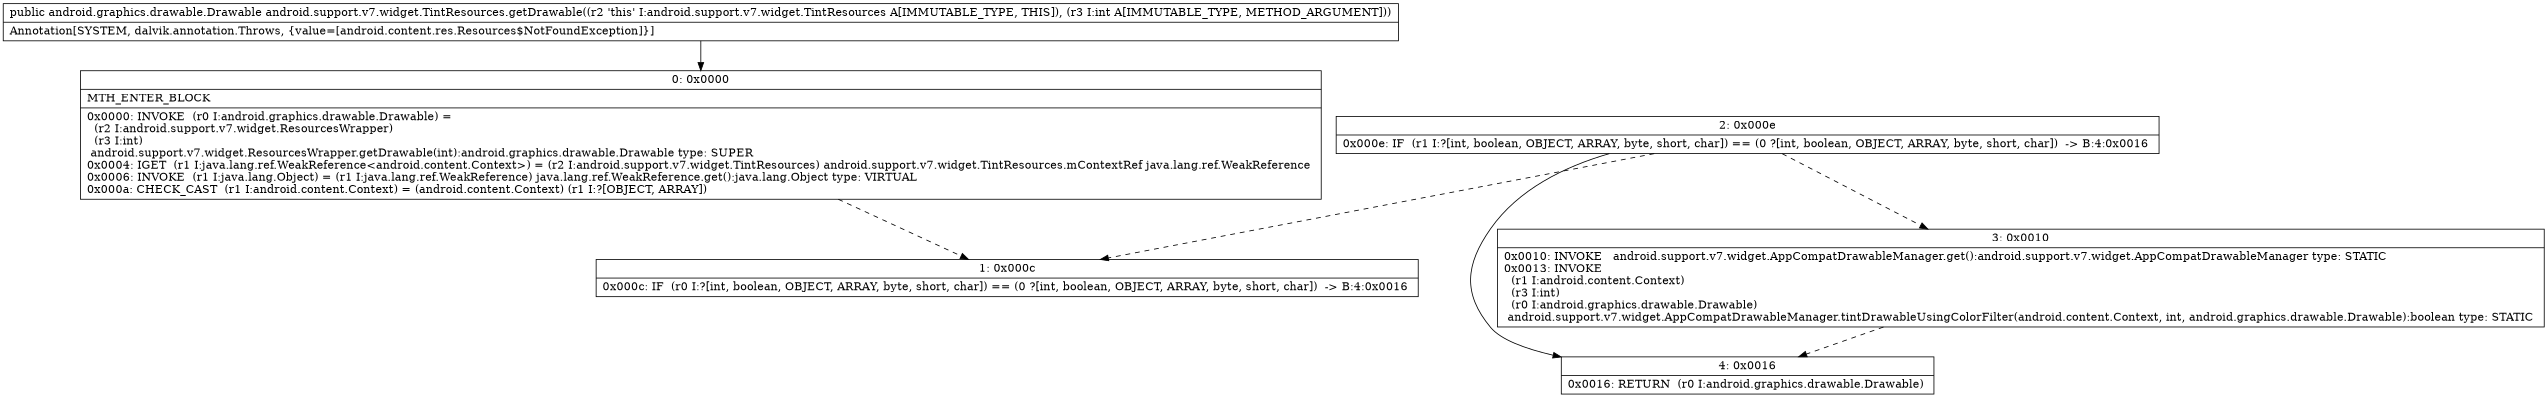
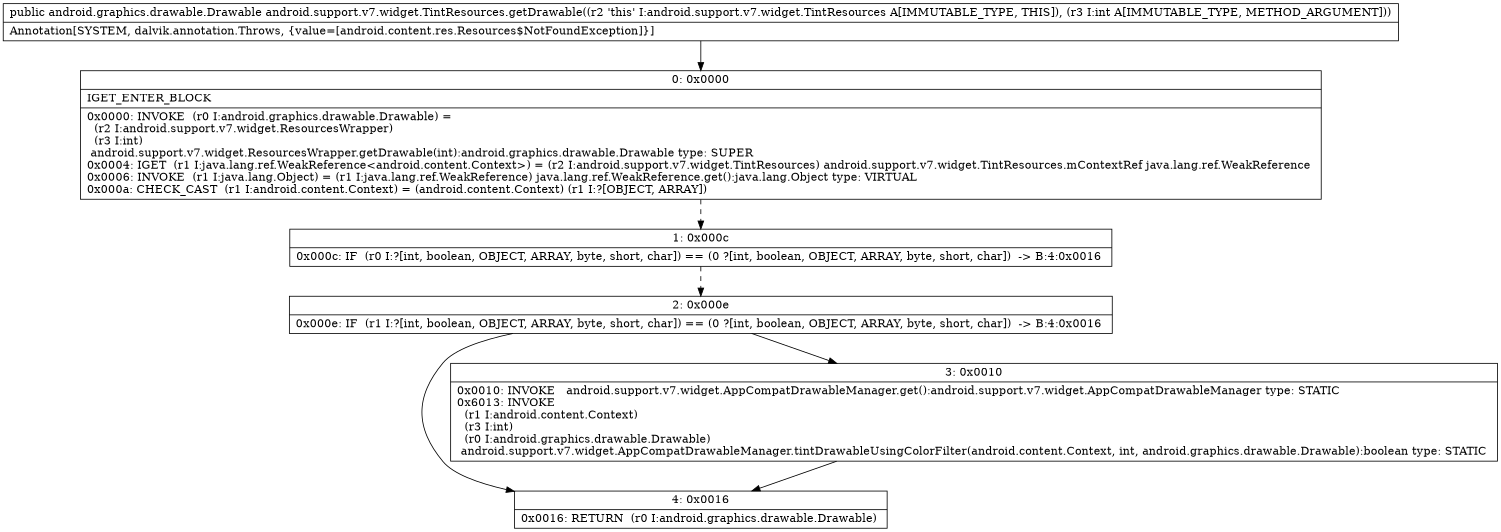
(149, 98) -> (149, 98)
(1851, 190) -> (790, 347)
(1381, 206) -> (701, 277)
(1557, 269) -> (510, 403)
(1845, 341) -> (798, 475)
